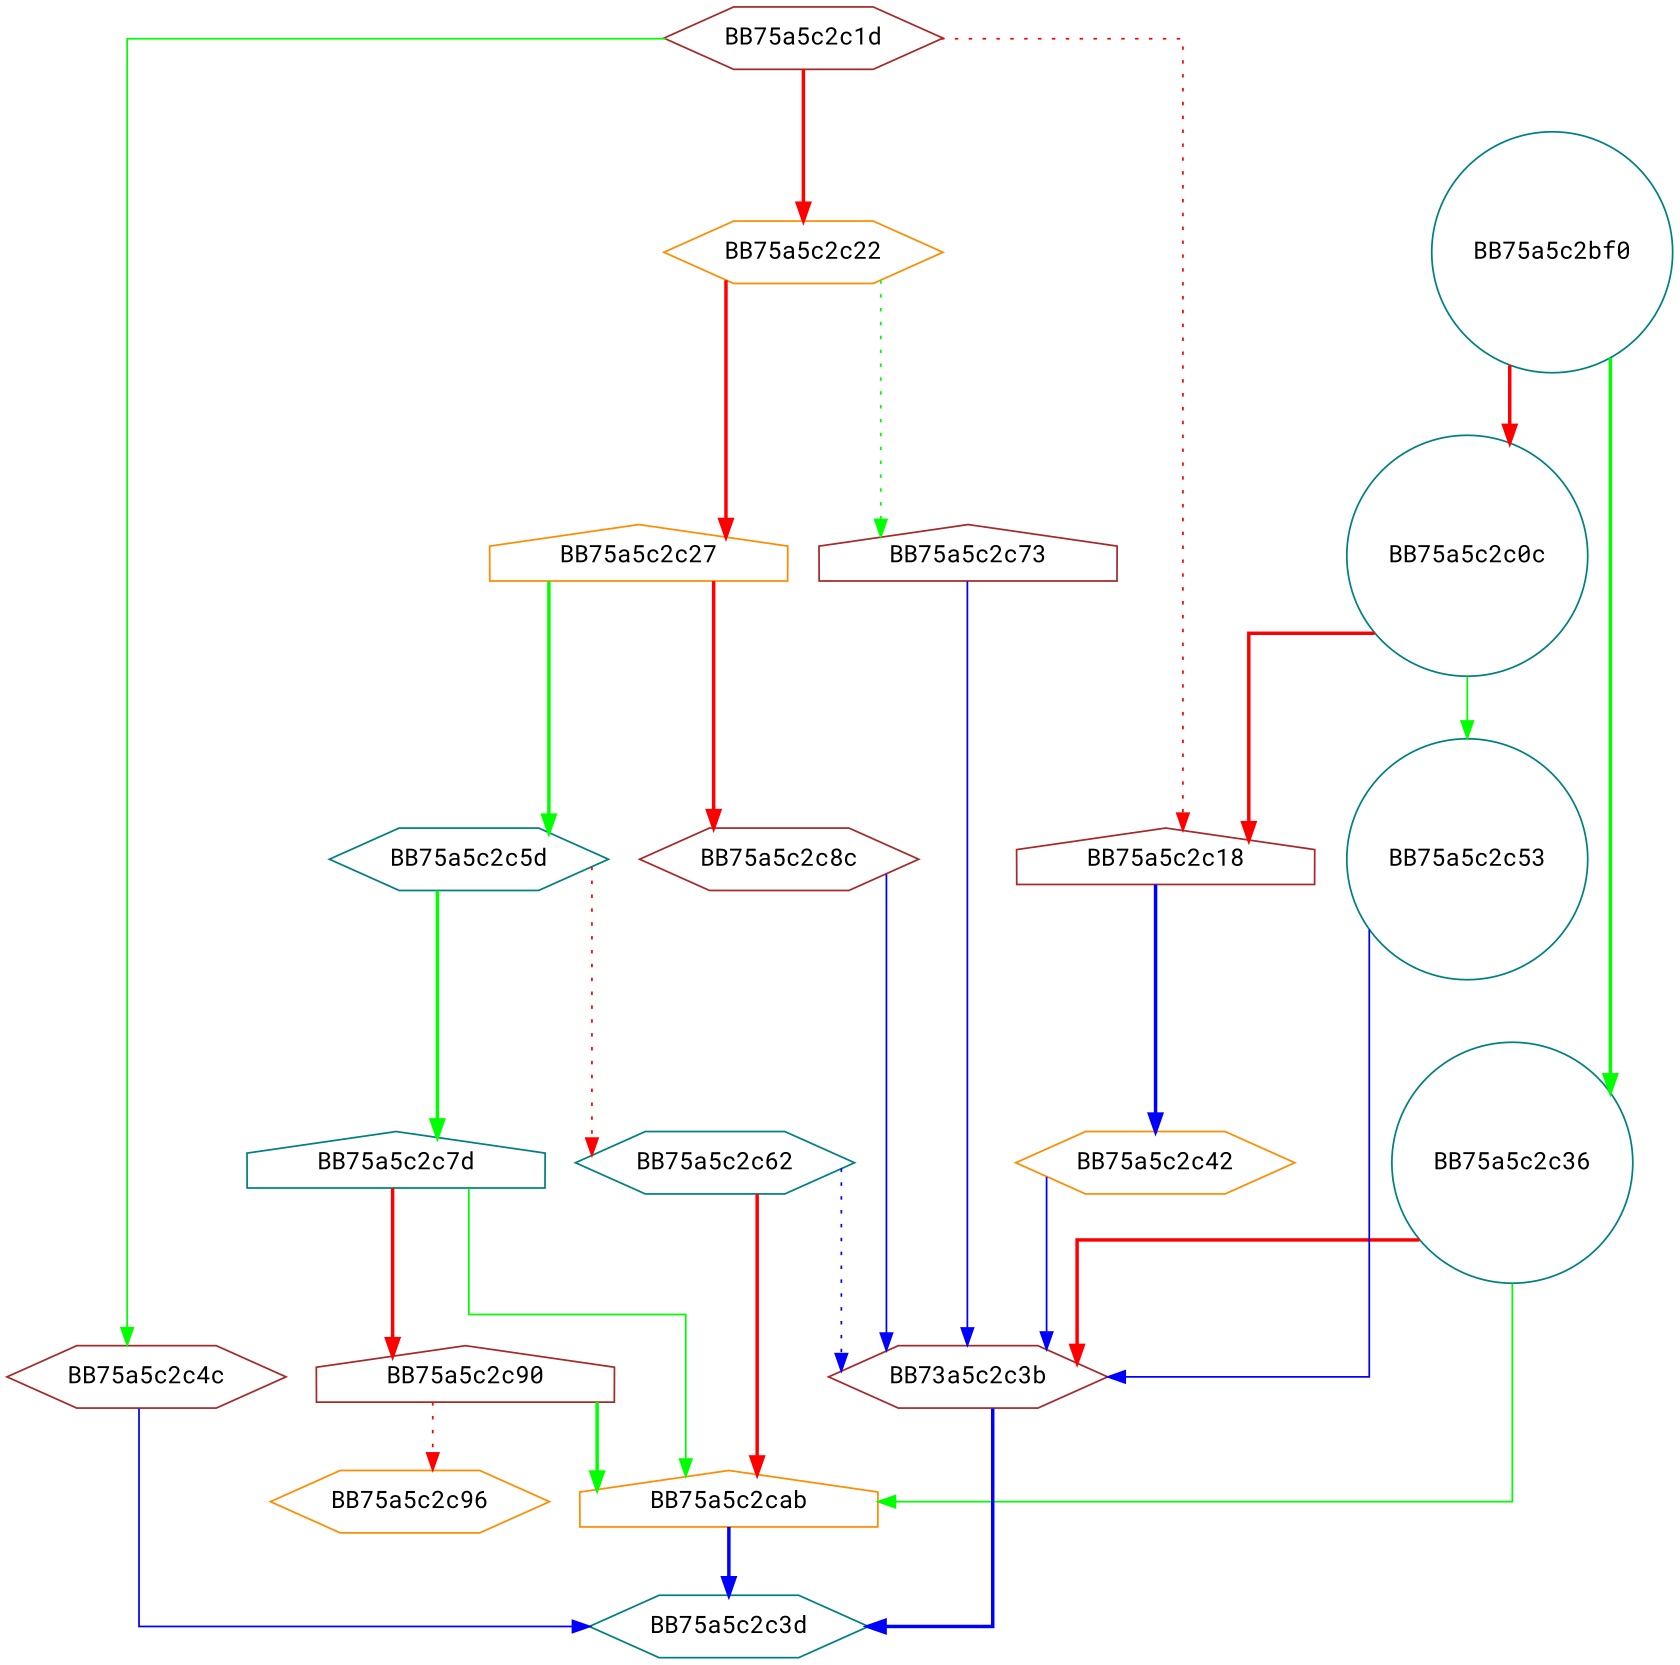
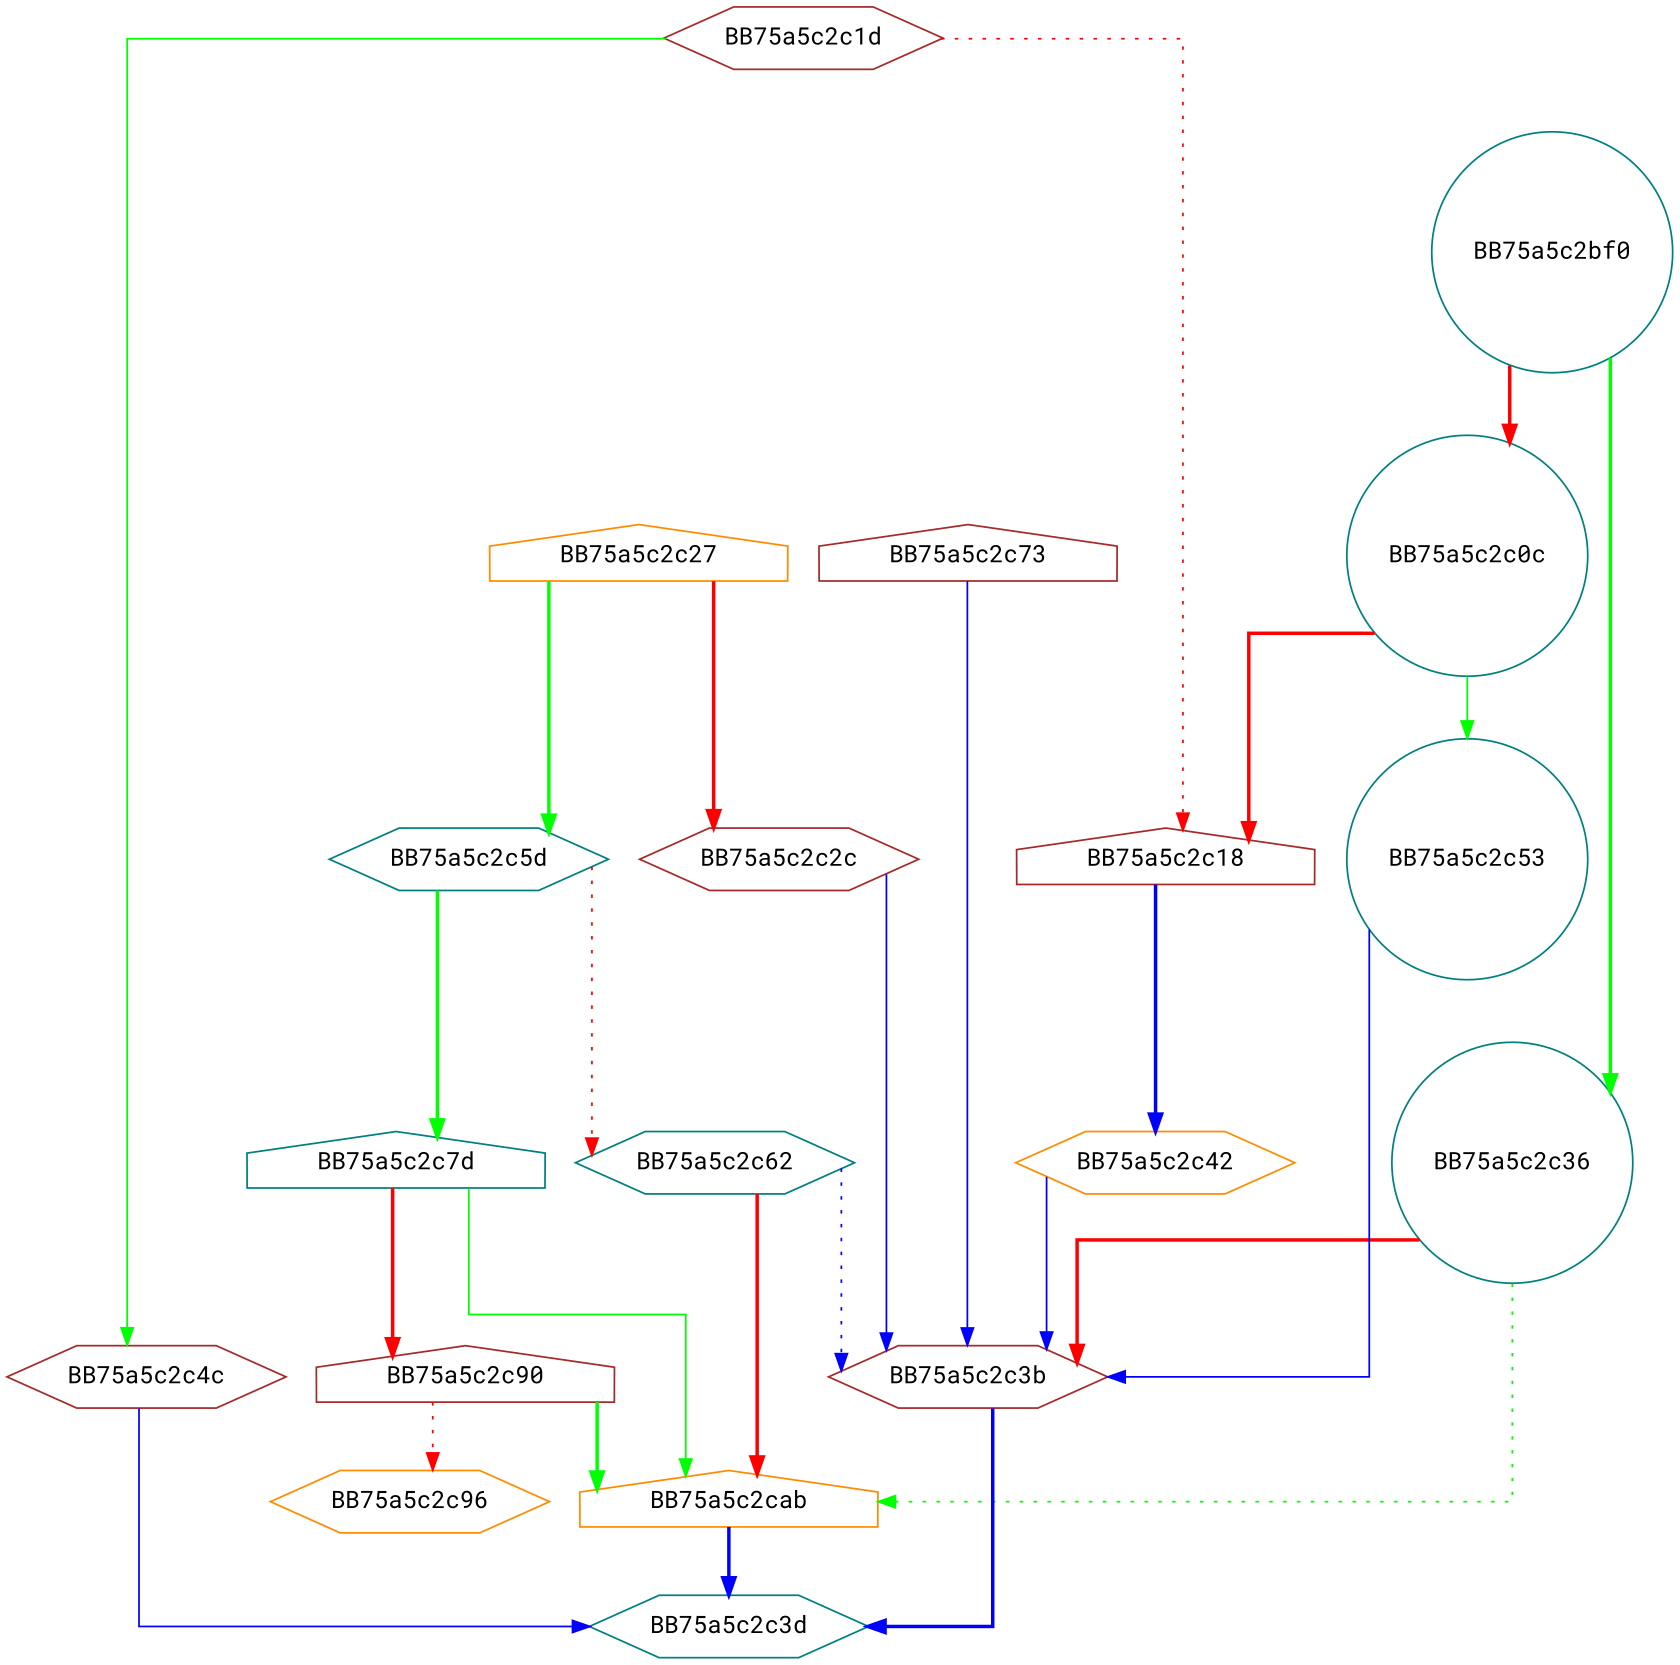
(803, 252) -> none
(779, 859) -> (779, 859)
(968, 1377) -> (968, 1377)
(1313, 1502) -> (1313, 1502)
